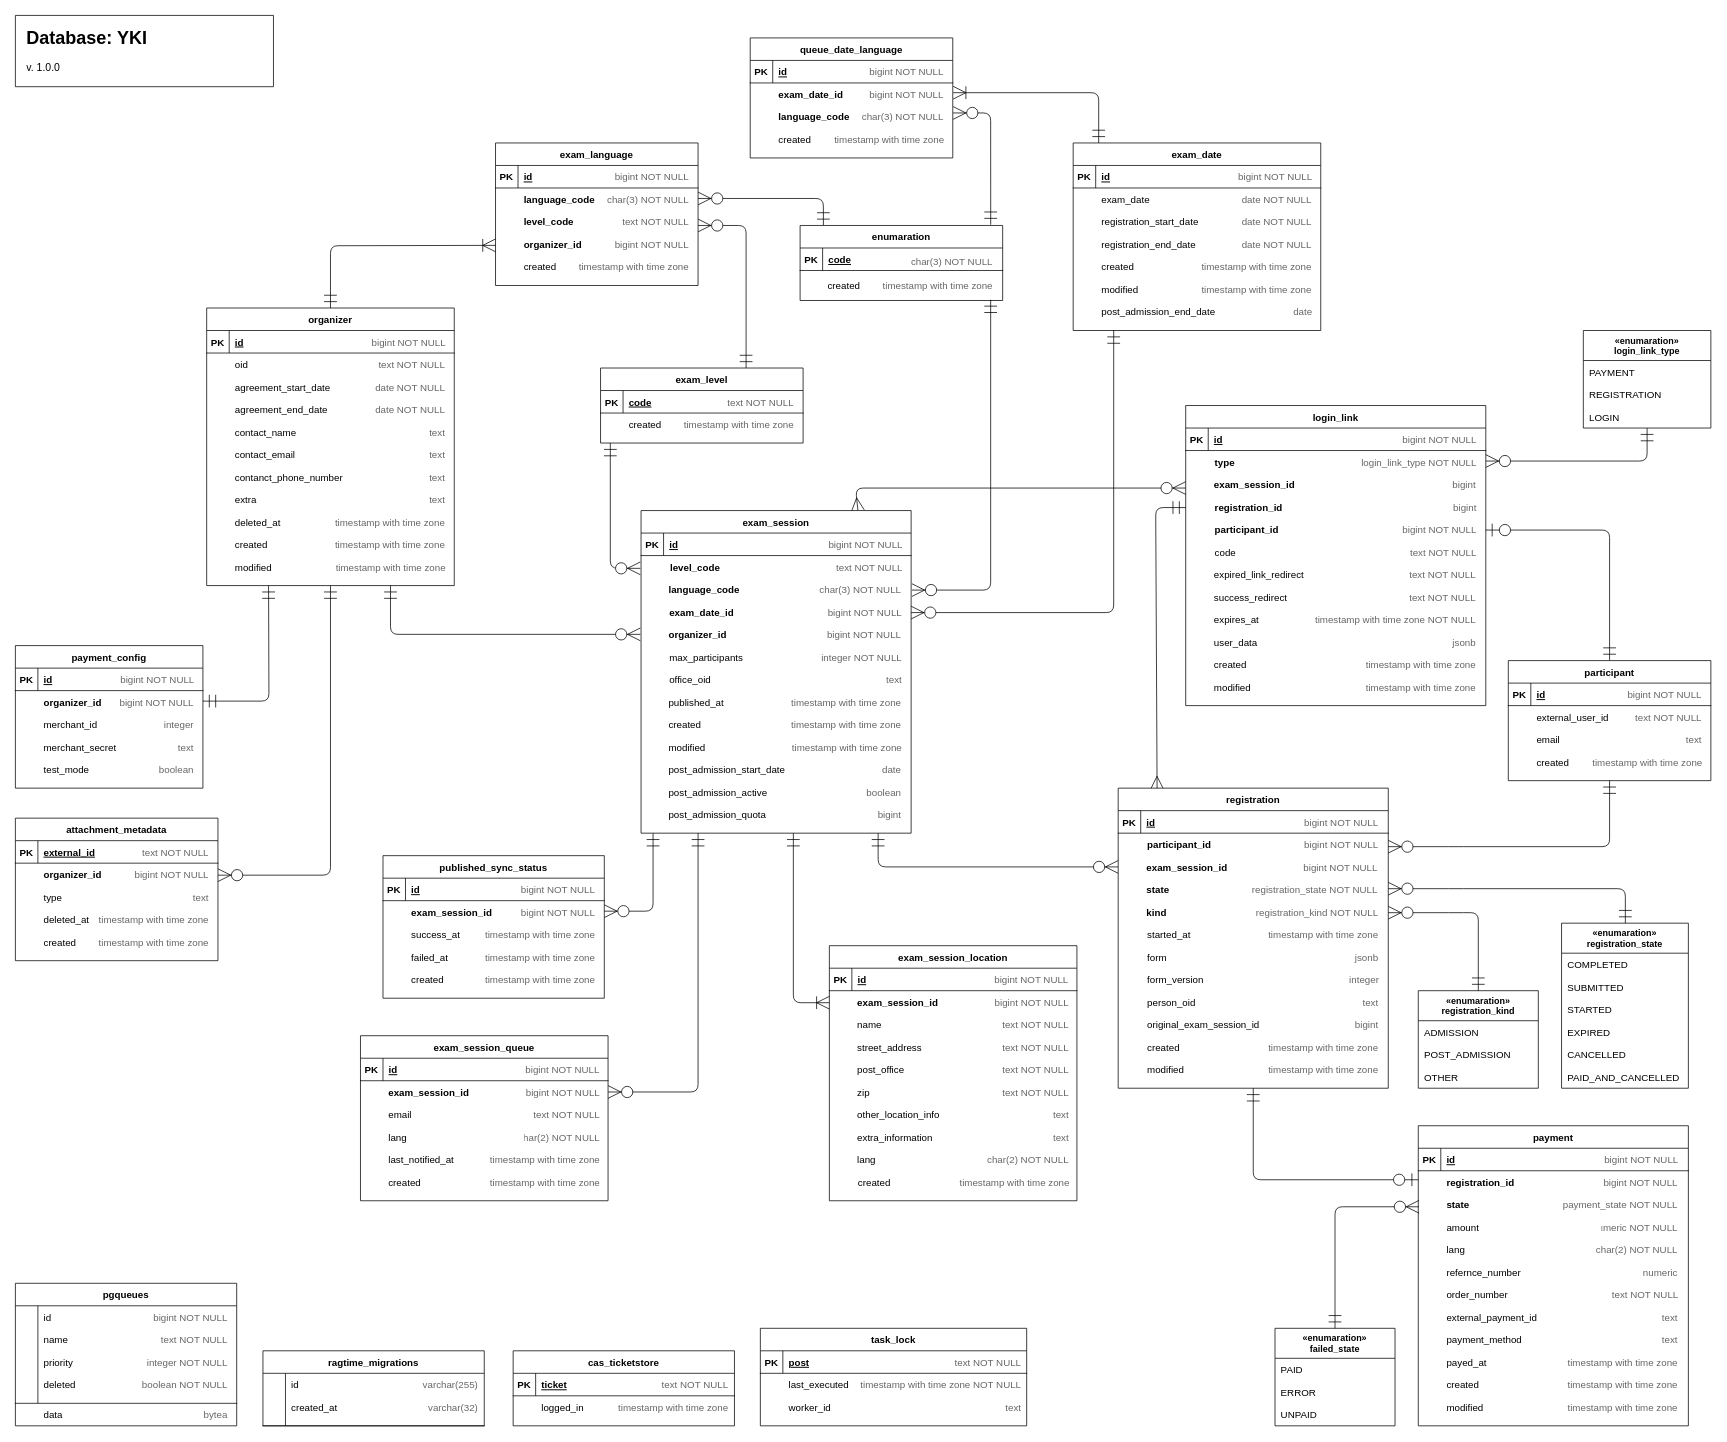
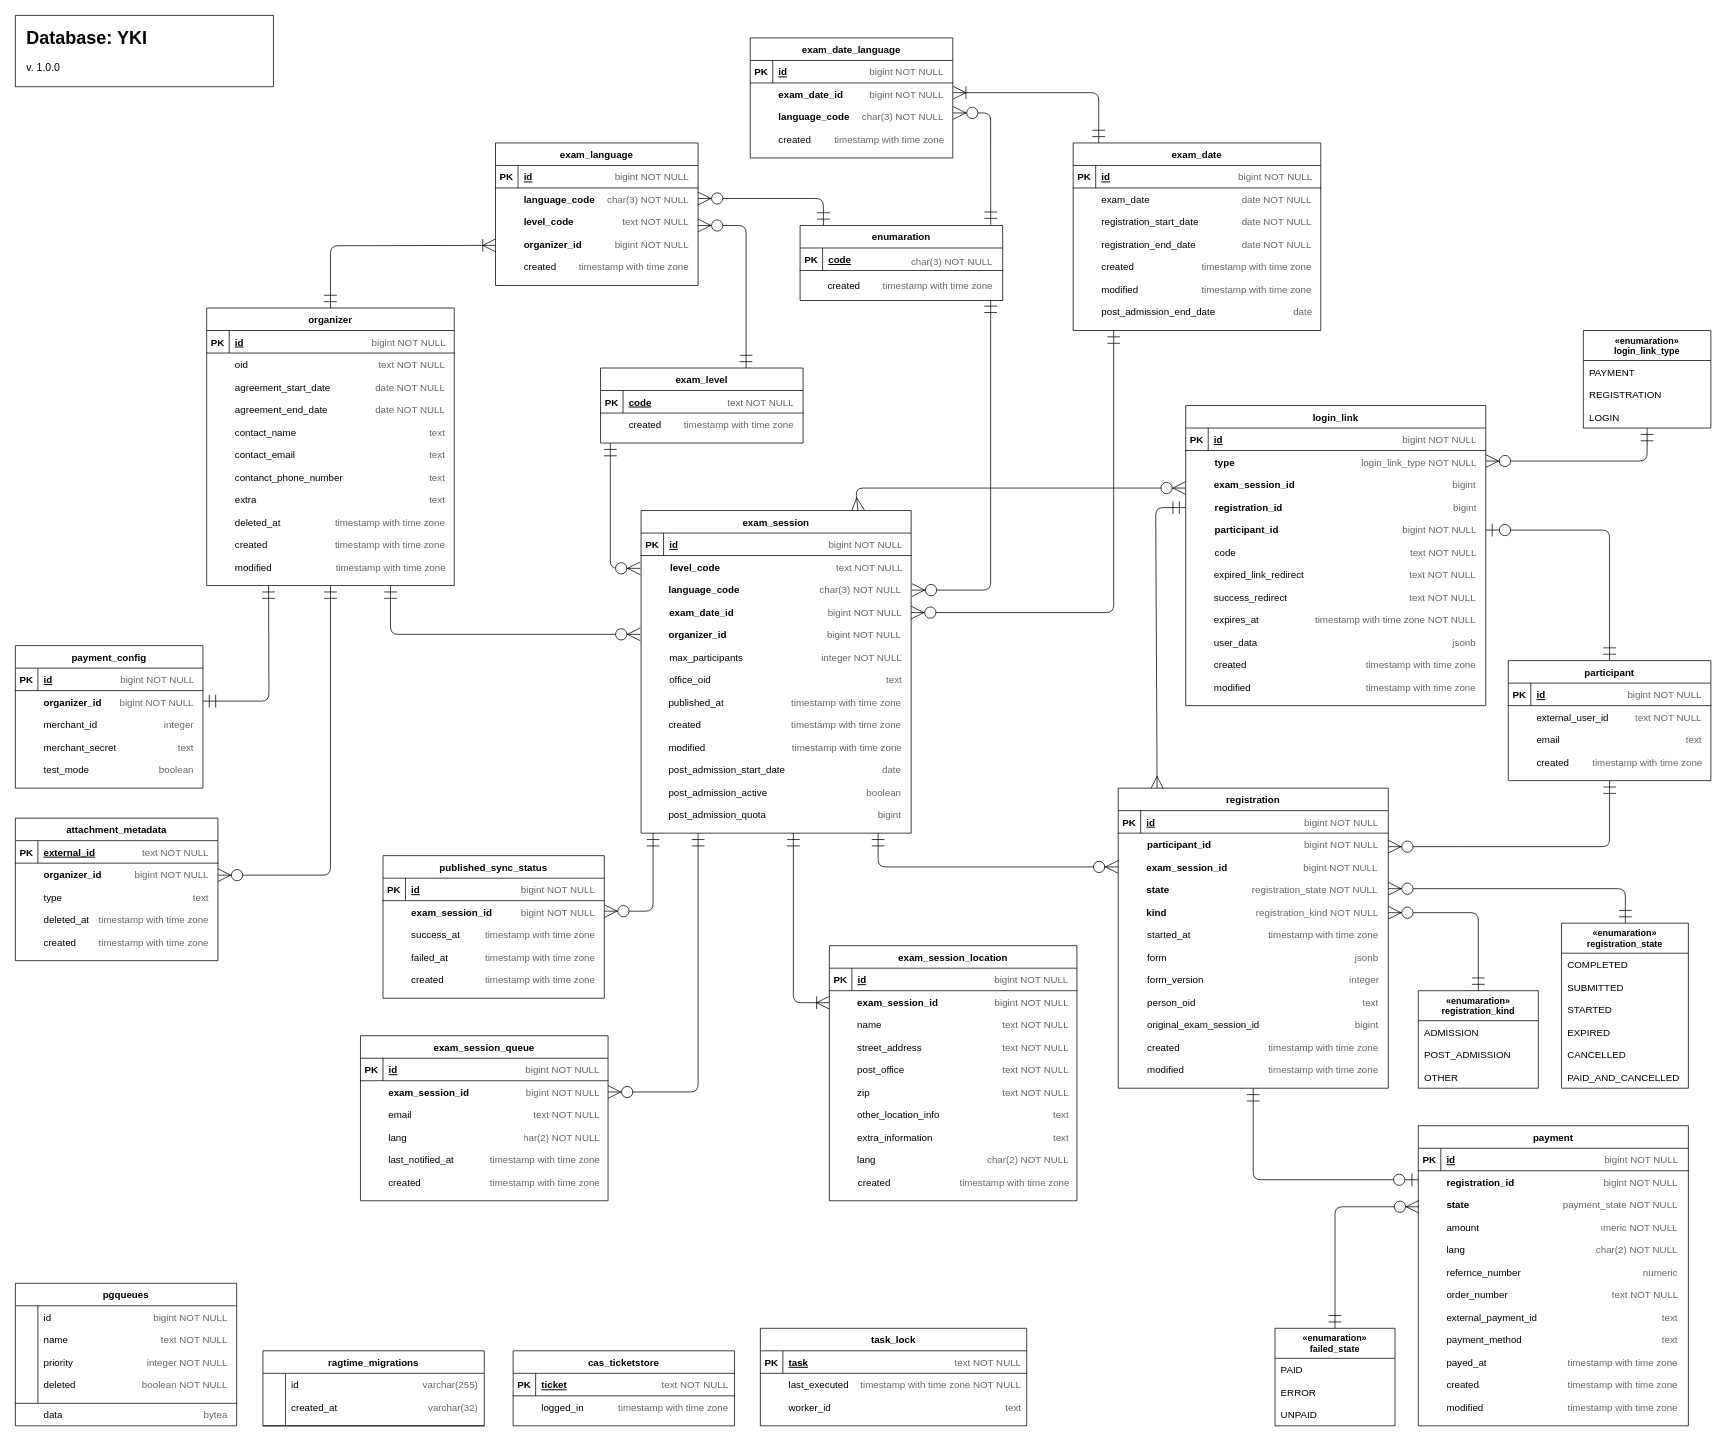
(851, 50) -> (851, 50)
(799, 1362) -> (799, 1362)
